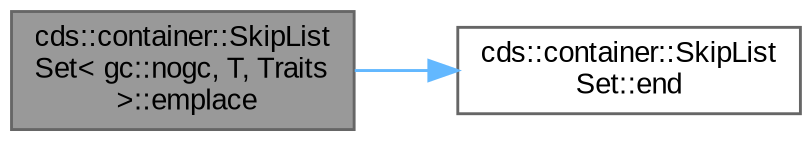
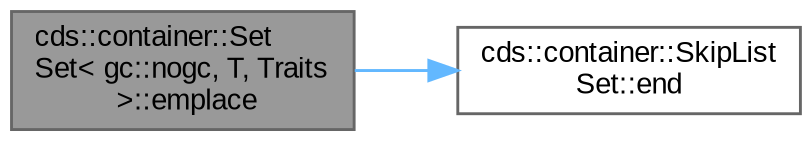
(183, 71) -> (183, 71)
